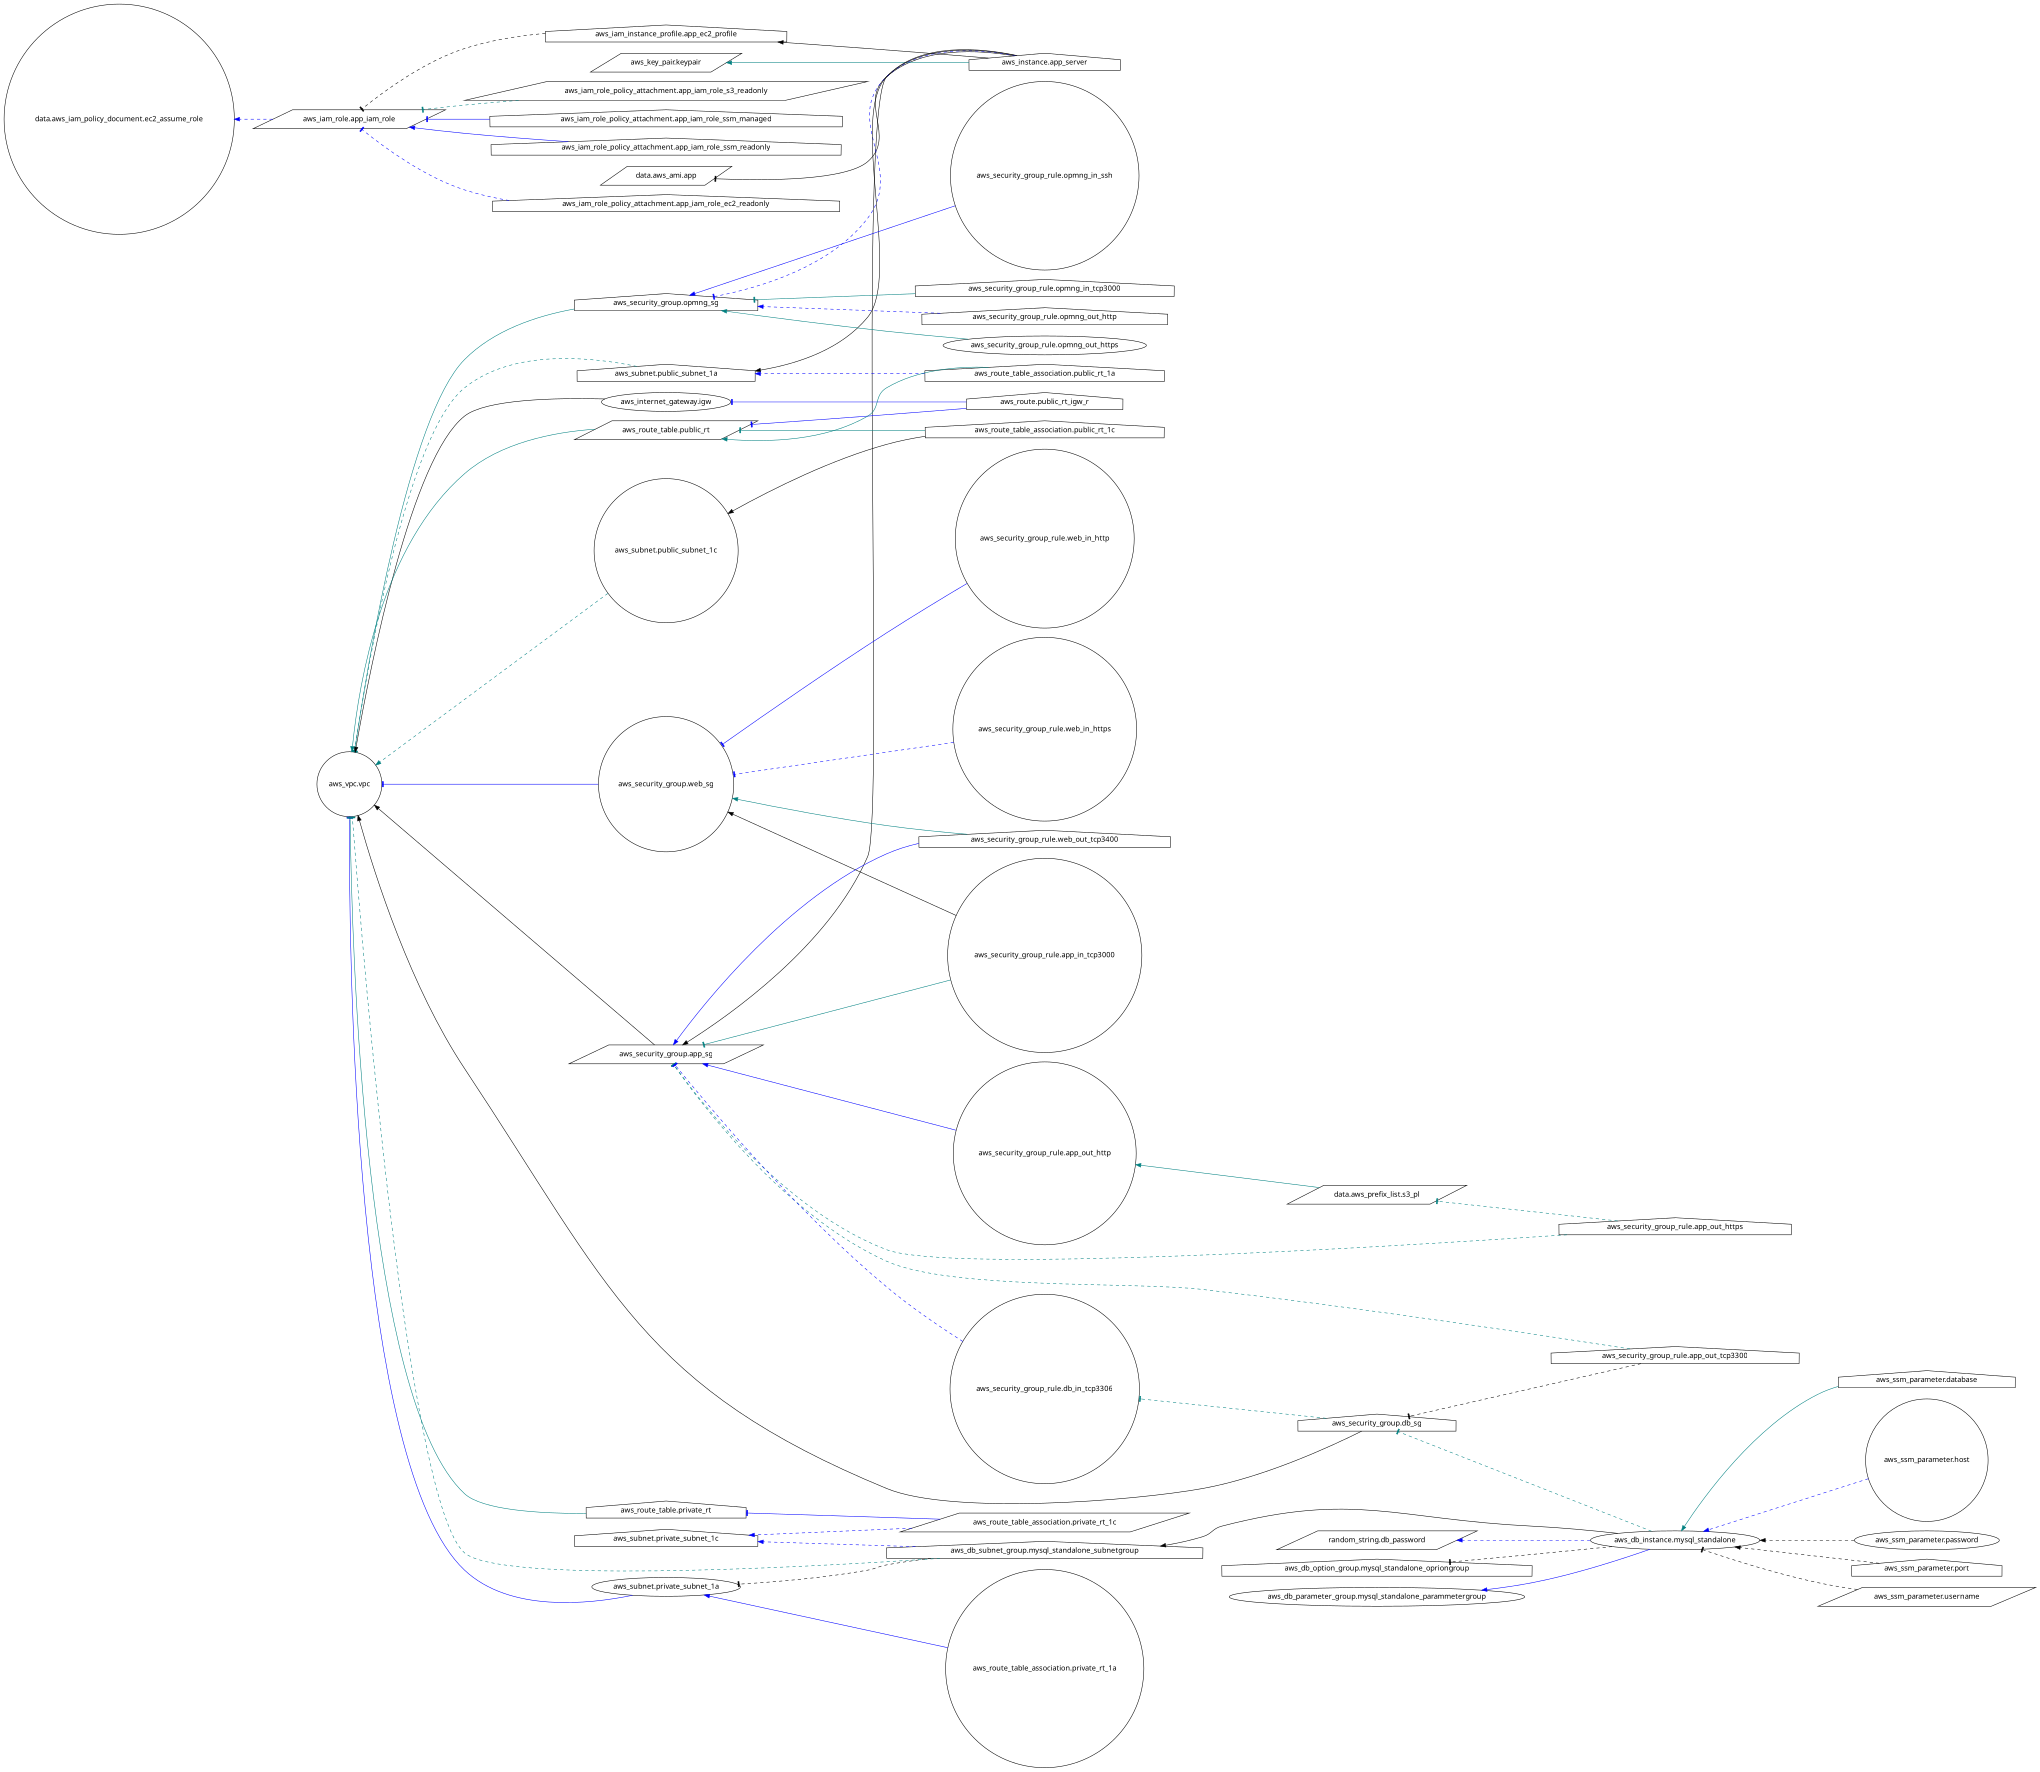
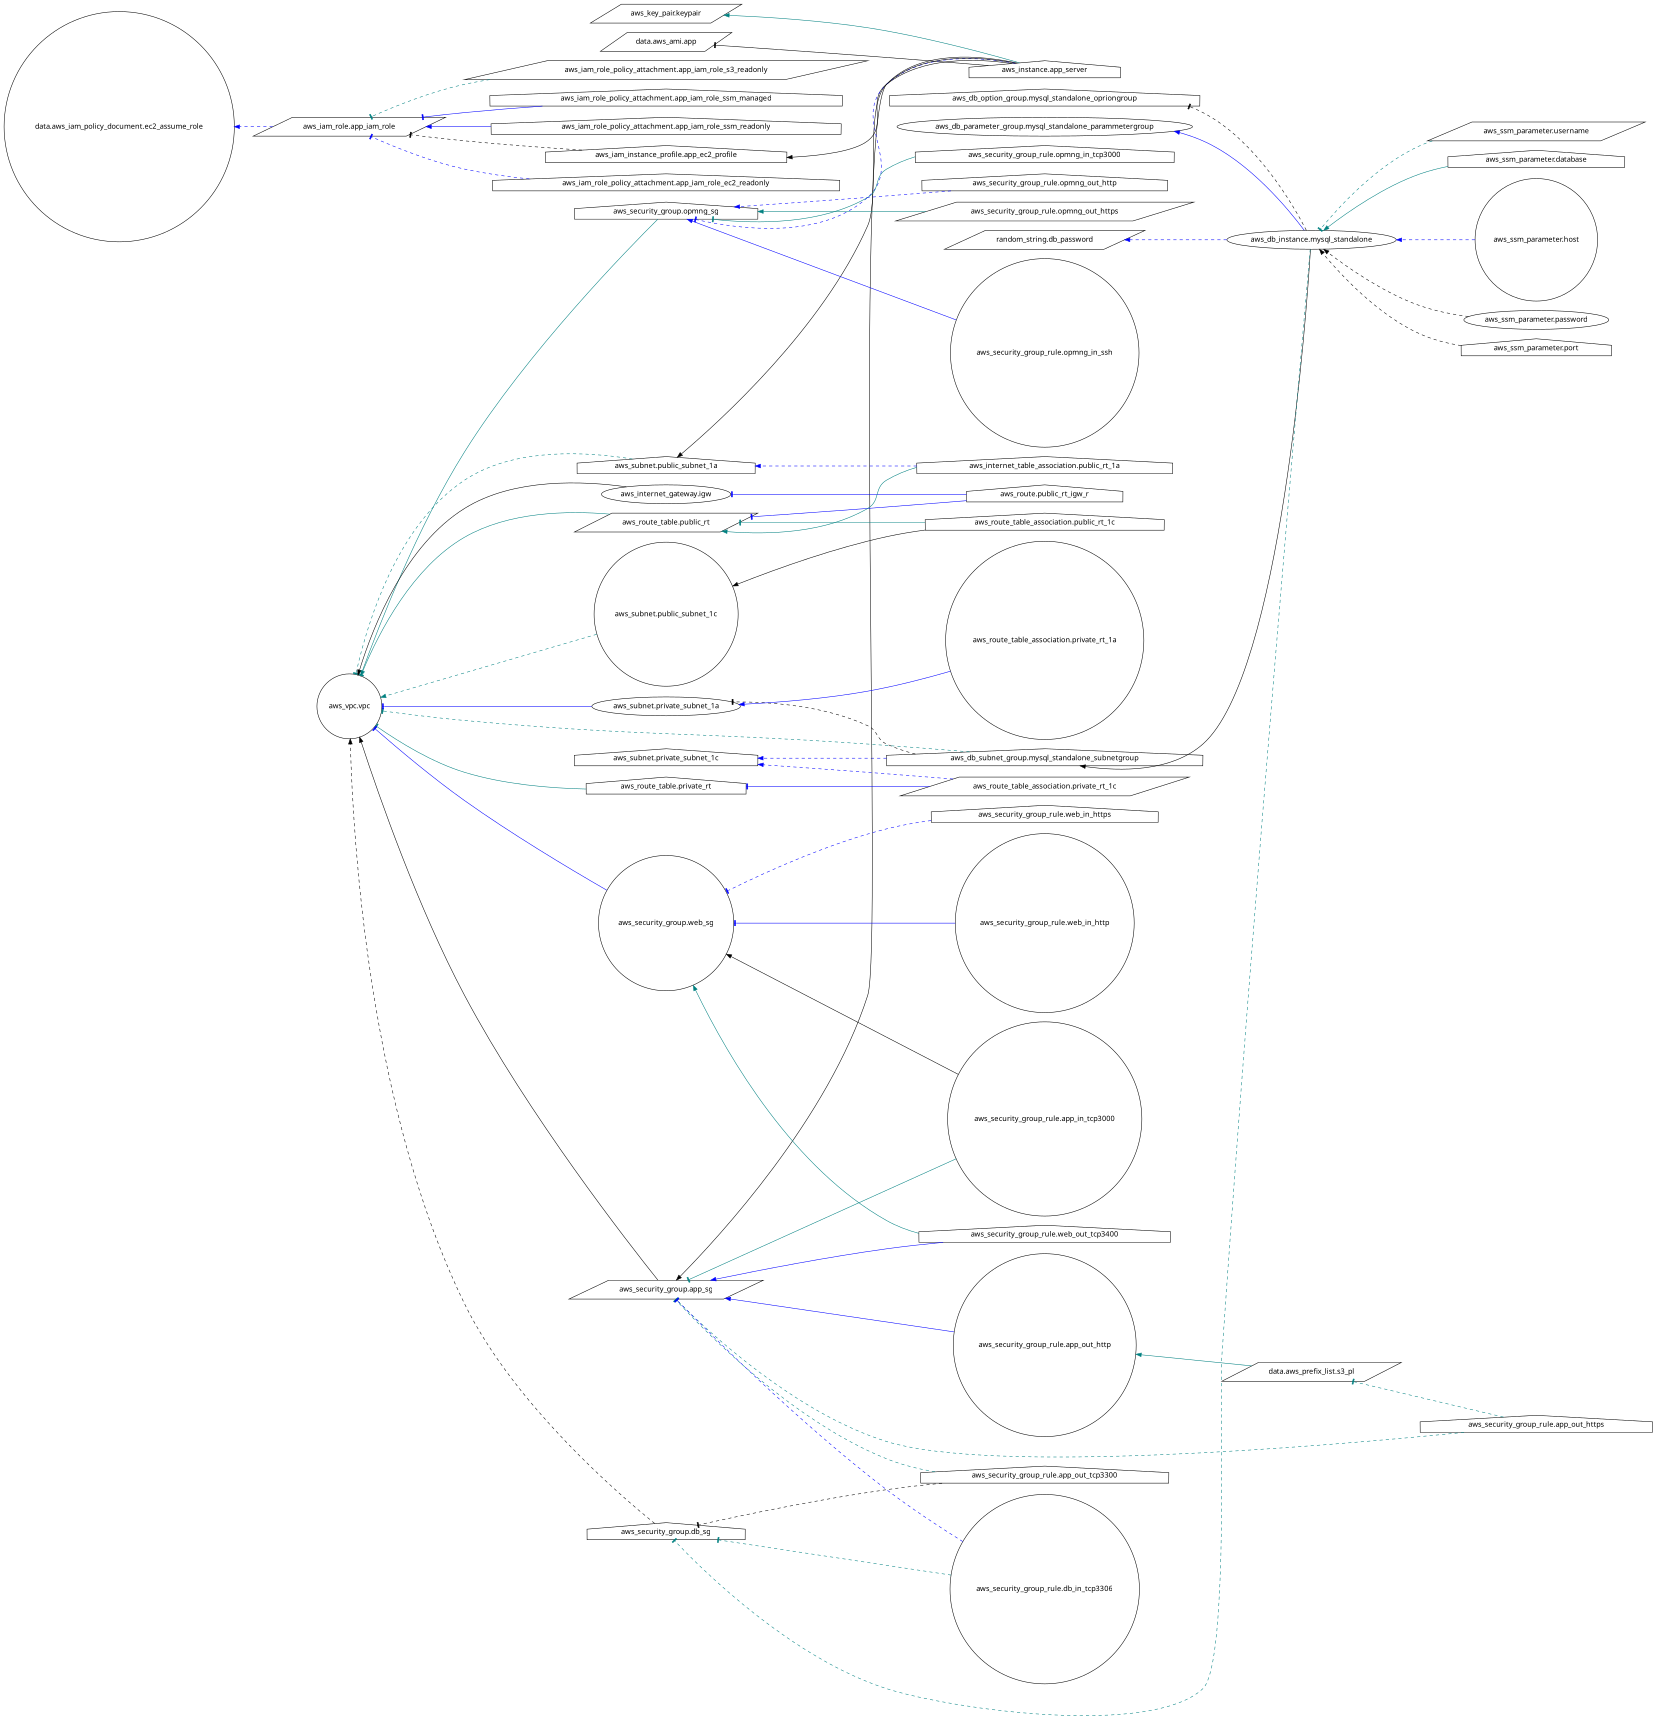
(1045, 345) -> (1045, 212)
(1045, 374) -> (1045, 466)
(1045, 729) -> (1045, 815)
(716, 1394) -> (414, 1172)
(1234, 1409) -> (835, 1558)
(1780, 1573) -> (1371, 177)
